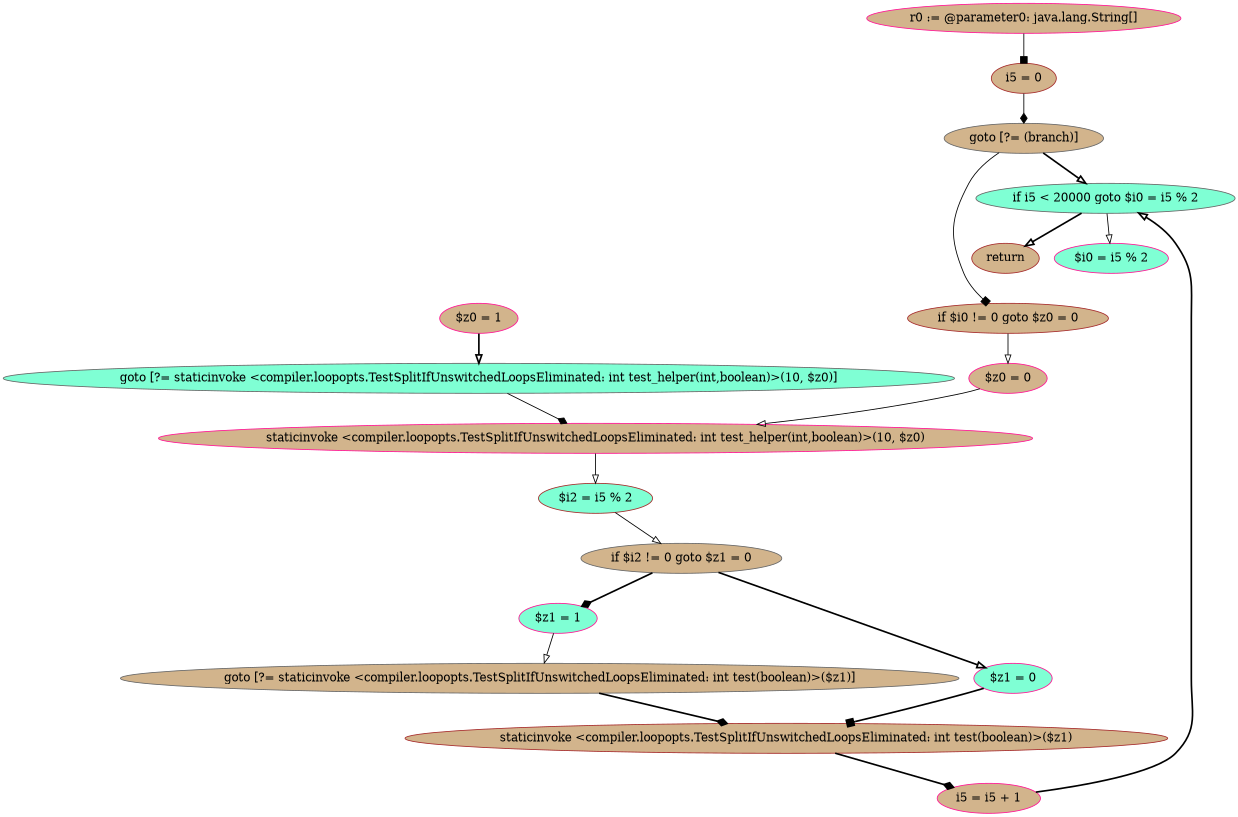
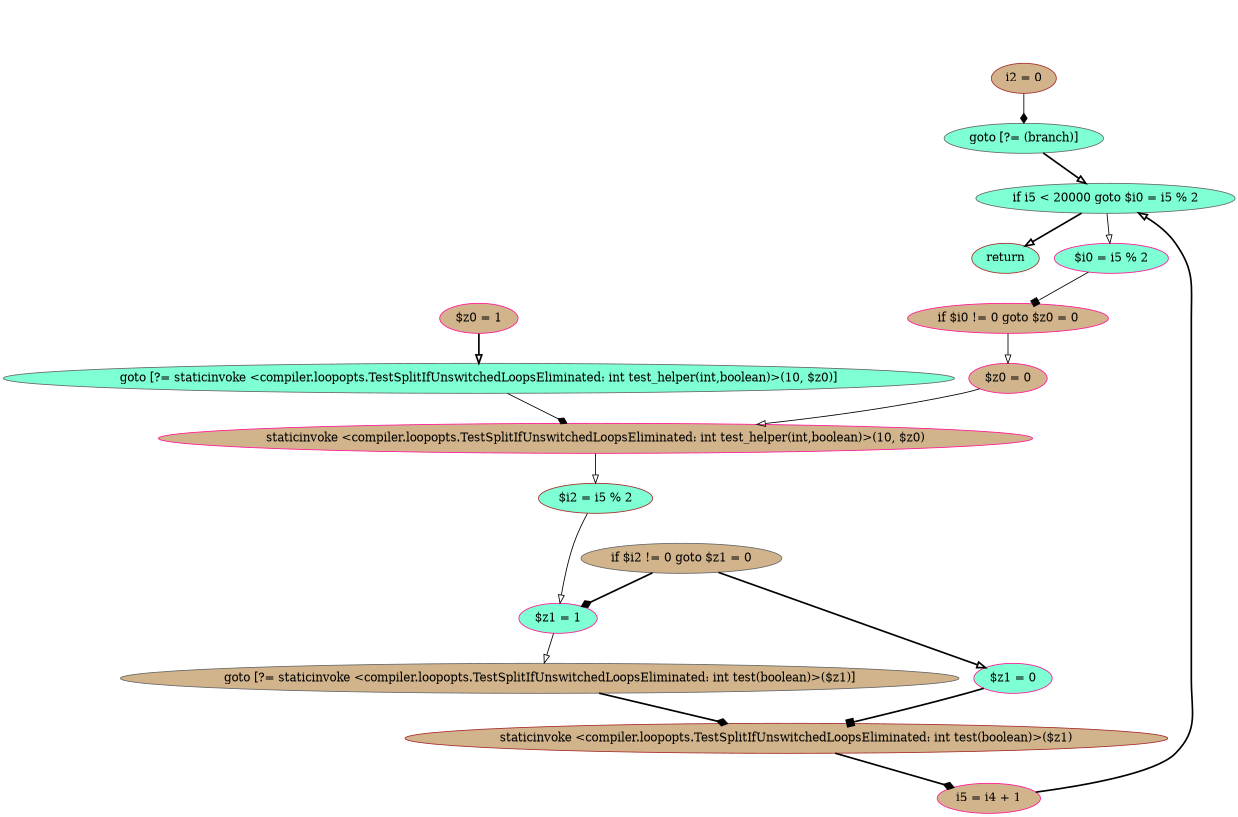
(1024, 18) -> none
(1024, 78) -> (1024, 78)
(1024, 138) -> (1024, 138)
(954, 221) -> (1064, 286)
(1006, 258) -> (1006, 258)
(1008, 318) -> (1008, 318)
(634, 526) -> (571, 553)
(989, 798) -> (989, 798)
